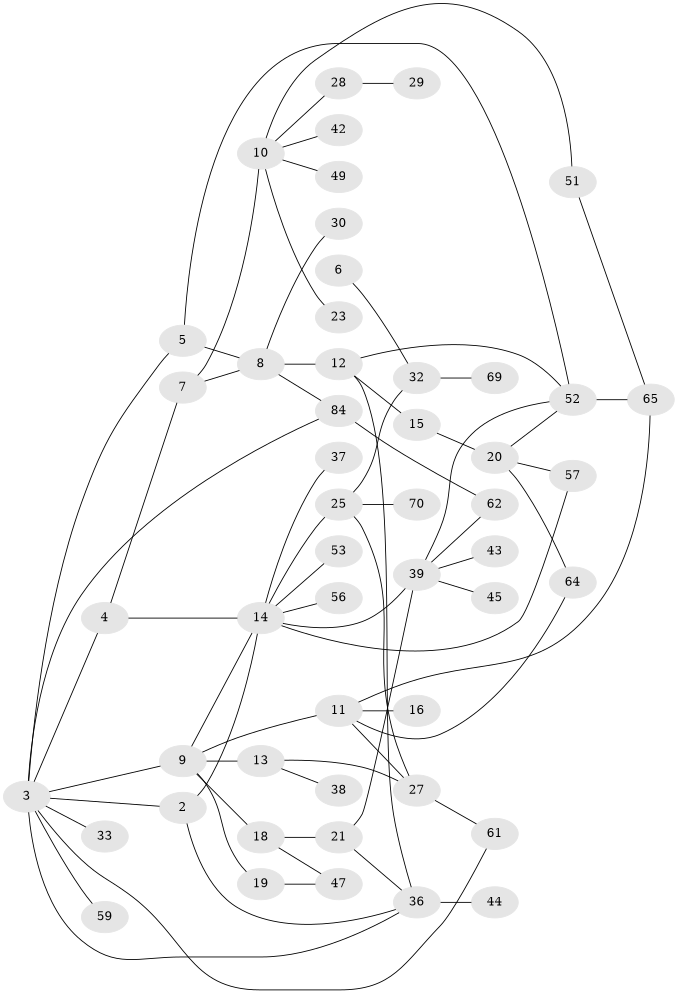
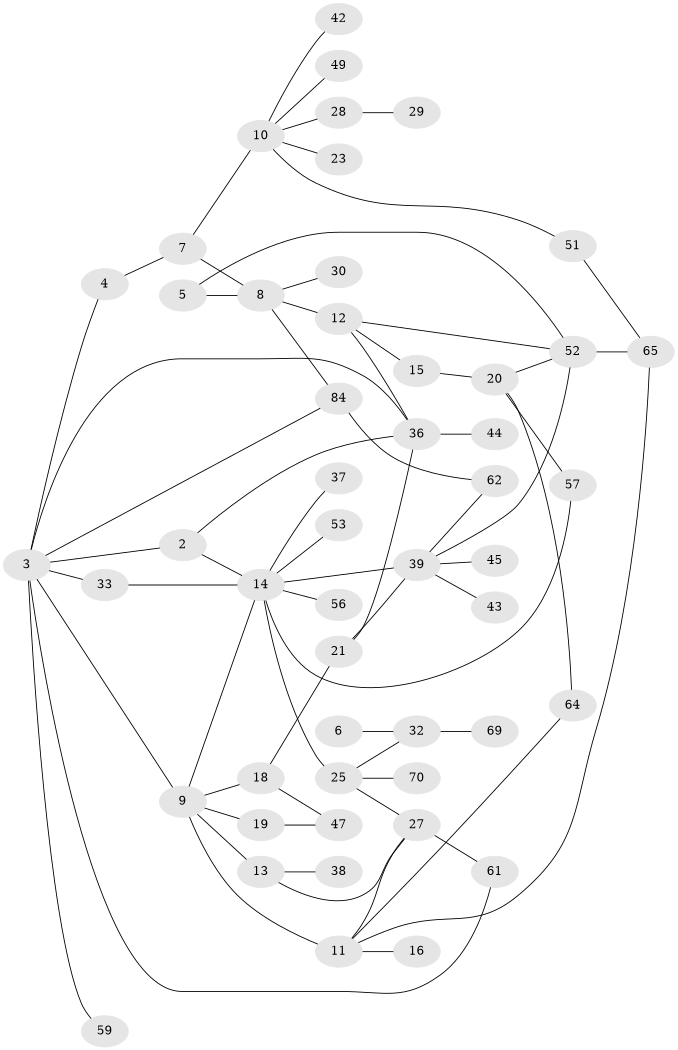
(65, 555) -> none
(183, 618) -> (183, 585)
